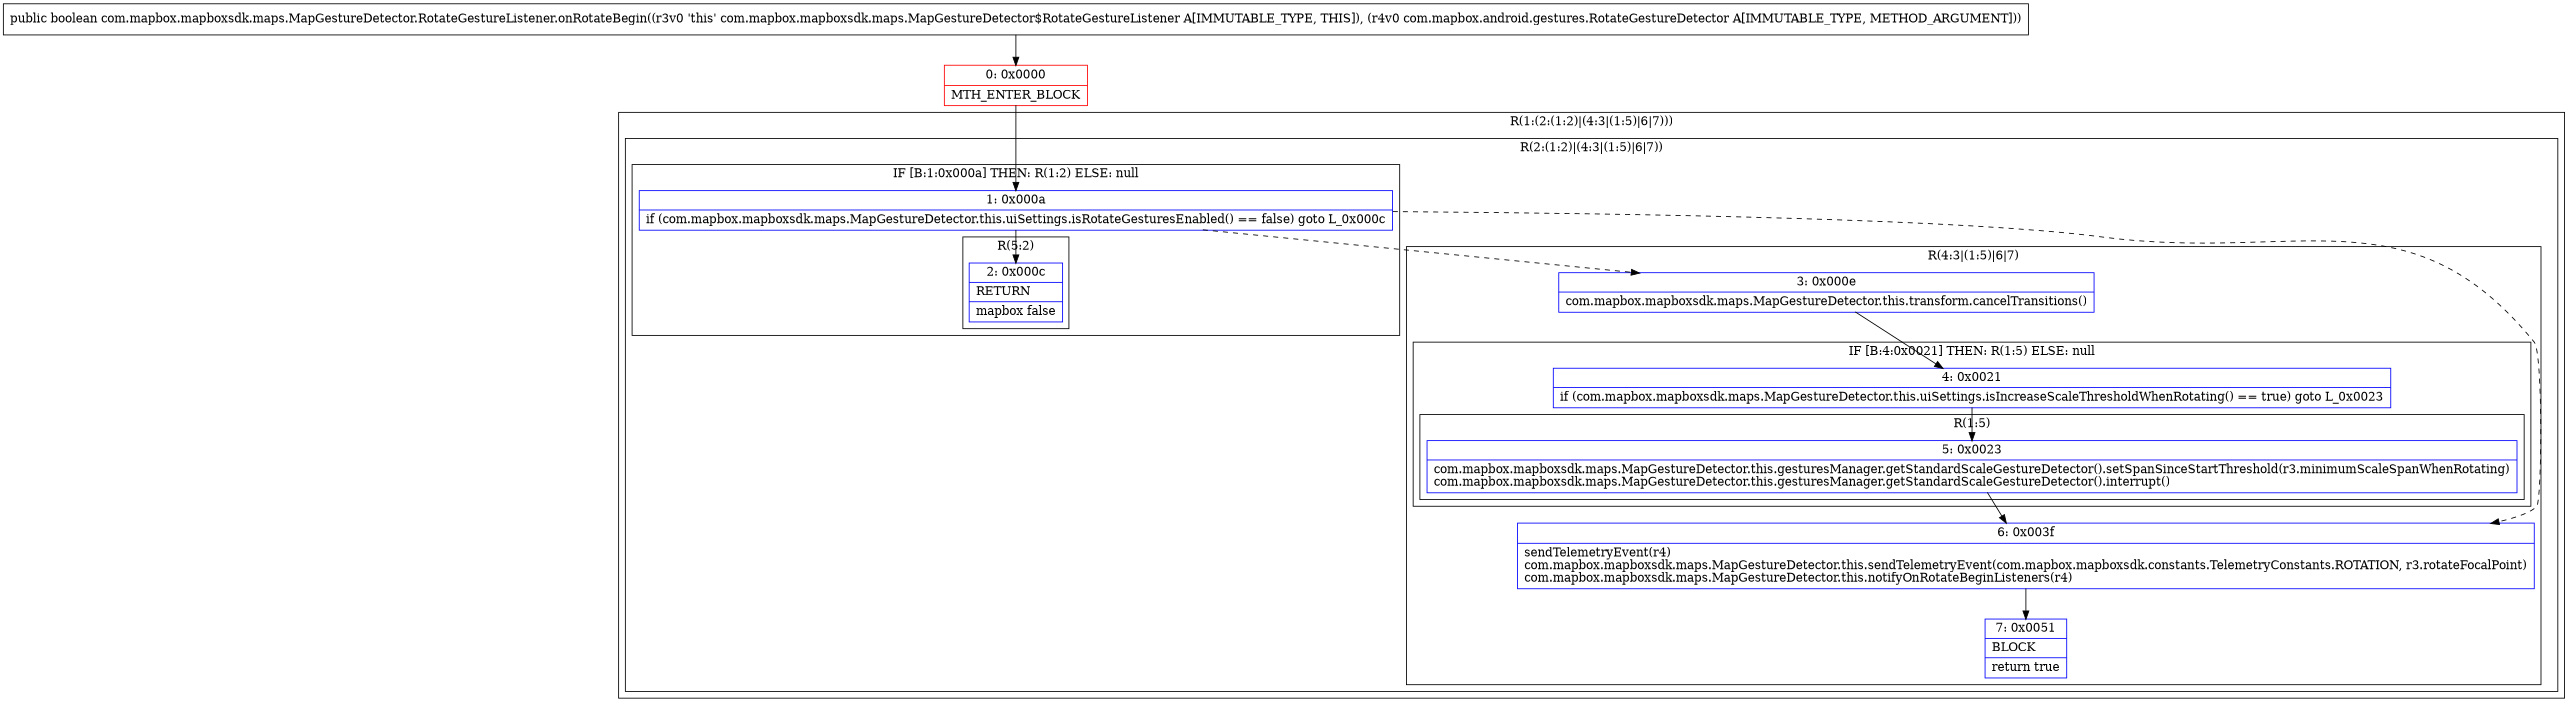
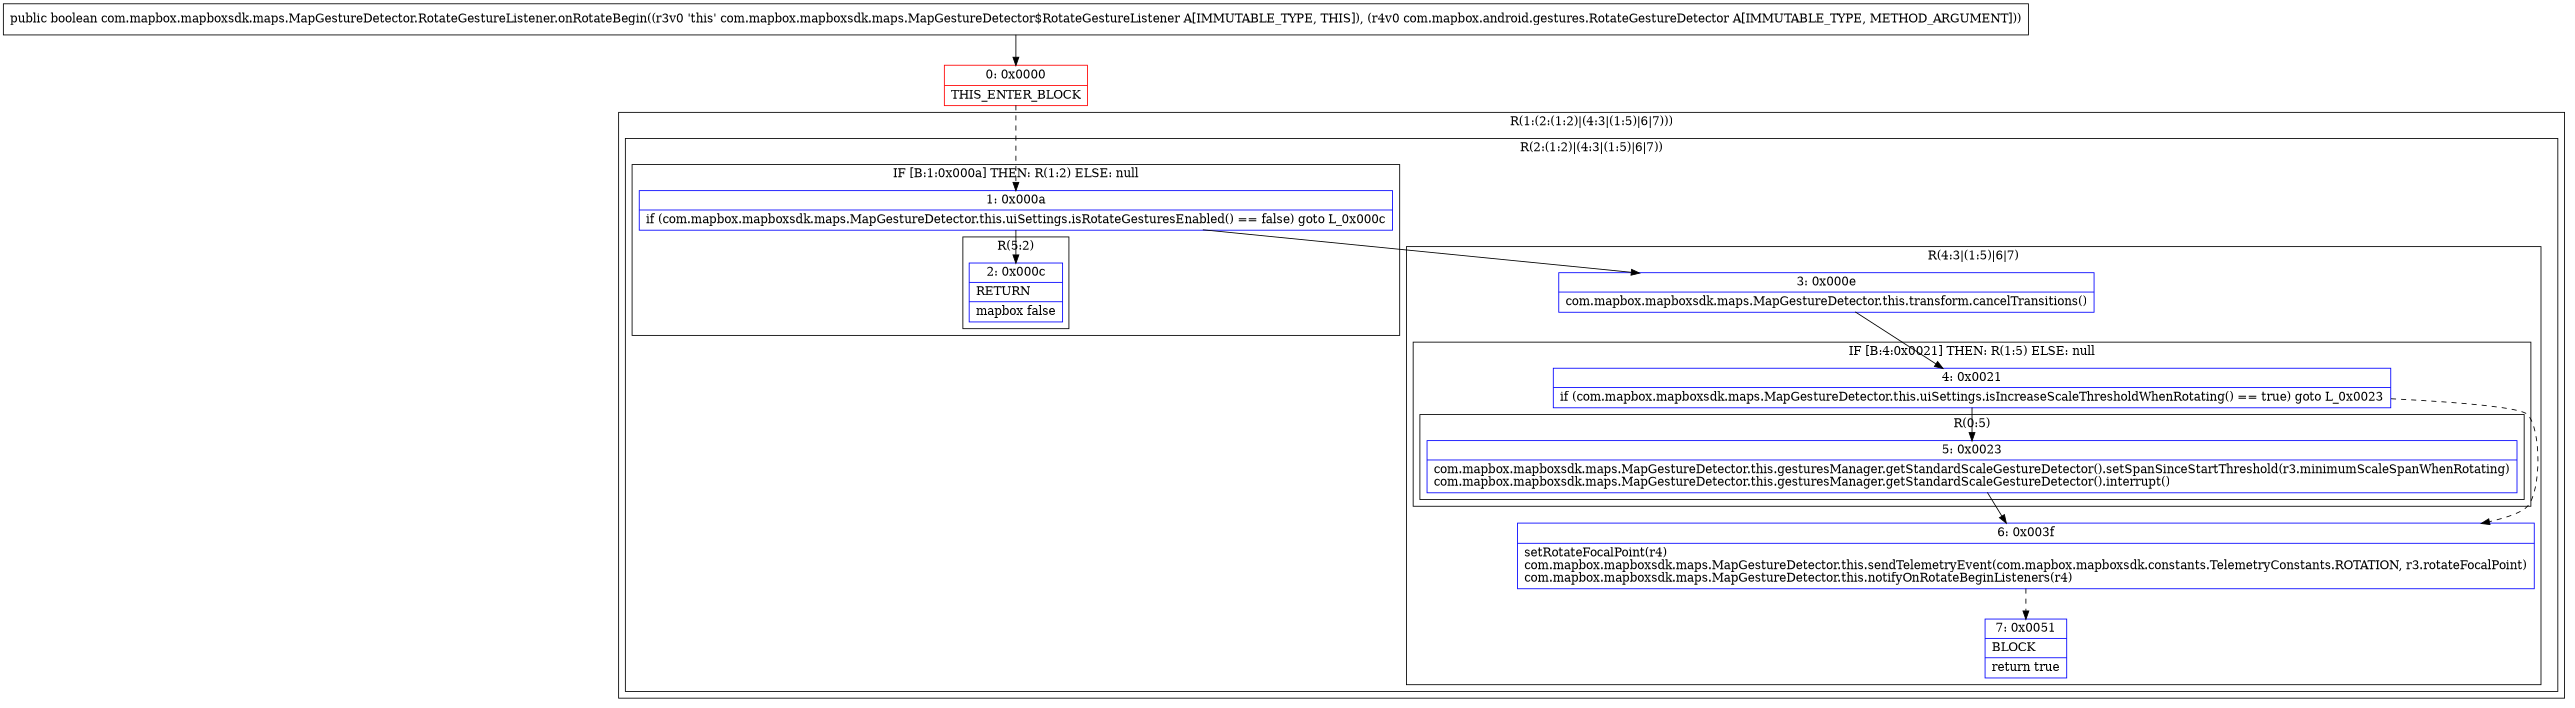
(1016, 95) -> (1016, 95)
(1016, 144) -> (1016, 144)
(2083, 235) -> (2507, 409)
(1428, 252) -> (1428, 252)
(1972, 424) -> (1972, 424)
(1598, 553) -> (1596, 553)
(2026, 600) -> (2026, 600)
